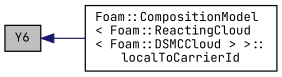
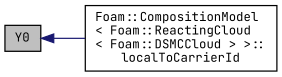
(23, 38) -> (23, 38)
